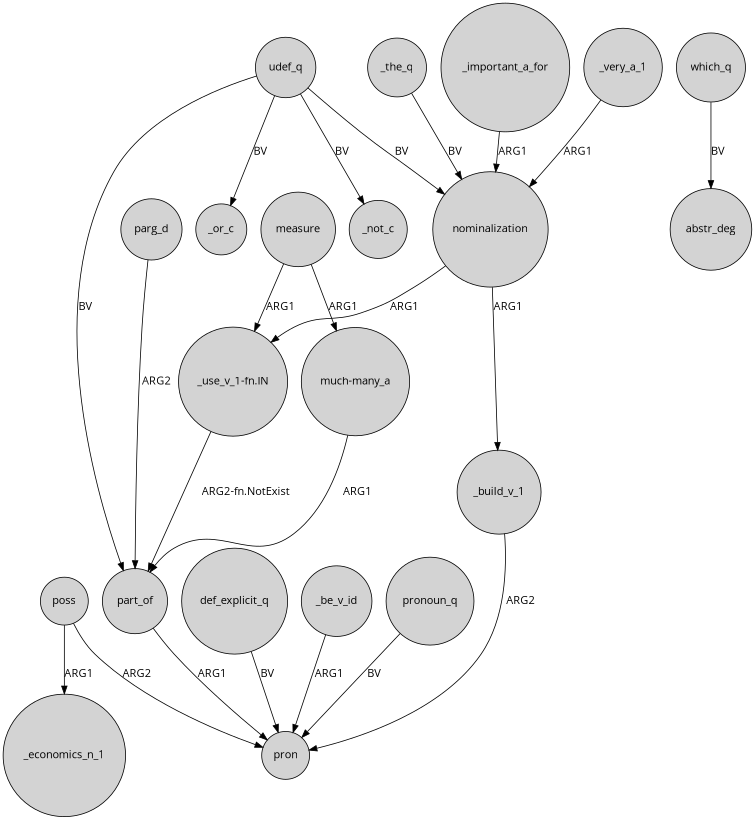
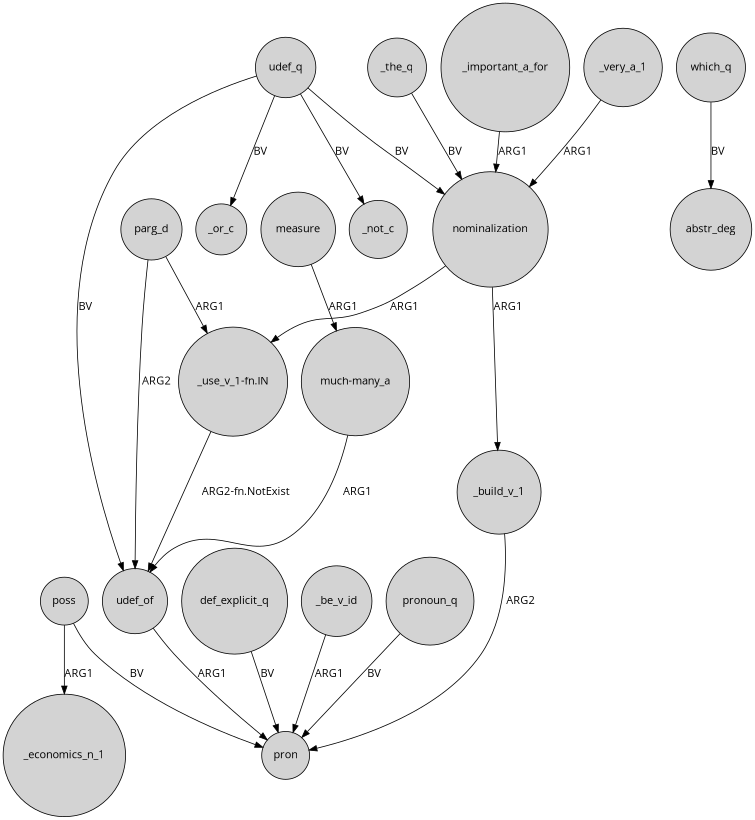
(271, 294) -> (185, 292)
(135, 601) -> (135, 601)
(137, 674) -> (137, 674)
